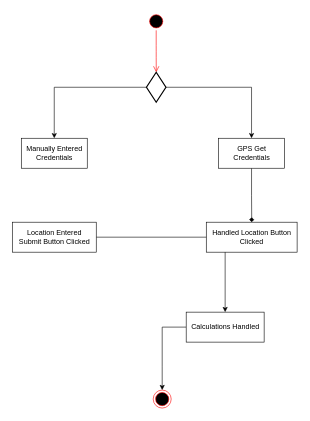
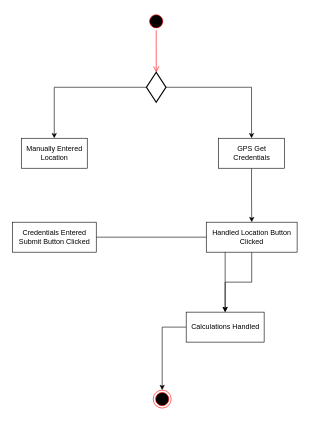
(55, 153) -> (55, 153)
(252, 216) -> (252, 216)
(55, 237) -> (55, 237)
none -> (252, 279)
